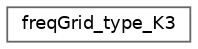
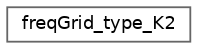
(99, 24) -> (99, 24)
